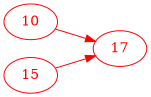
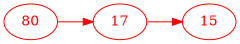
(31, 22) -> (31, 22)
(71, 63) -> (160, 22)
